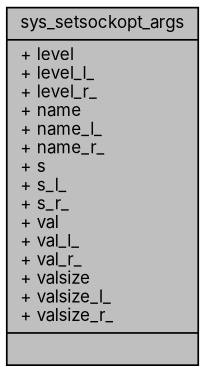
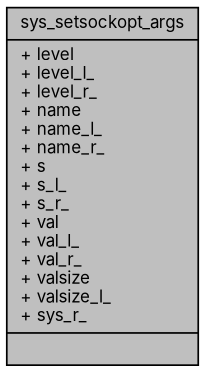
(67, 316) -> (54, 316)
